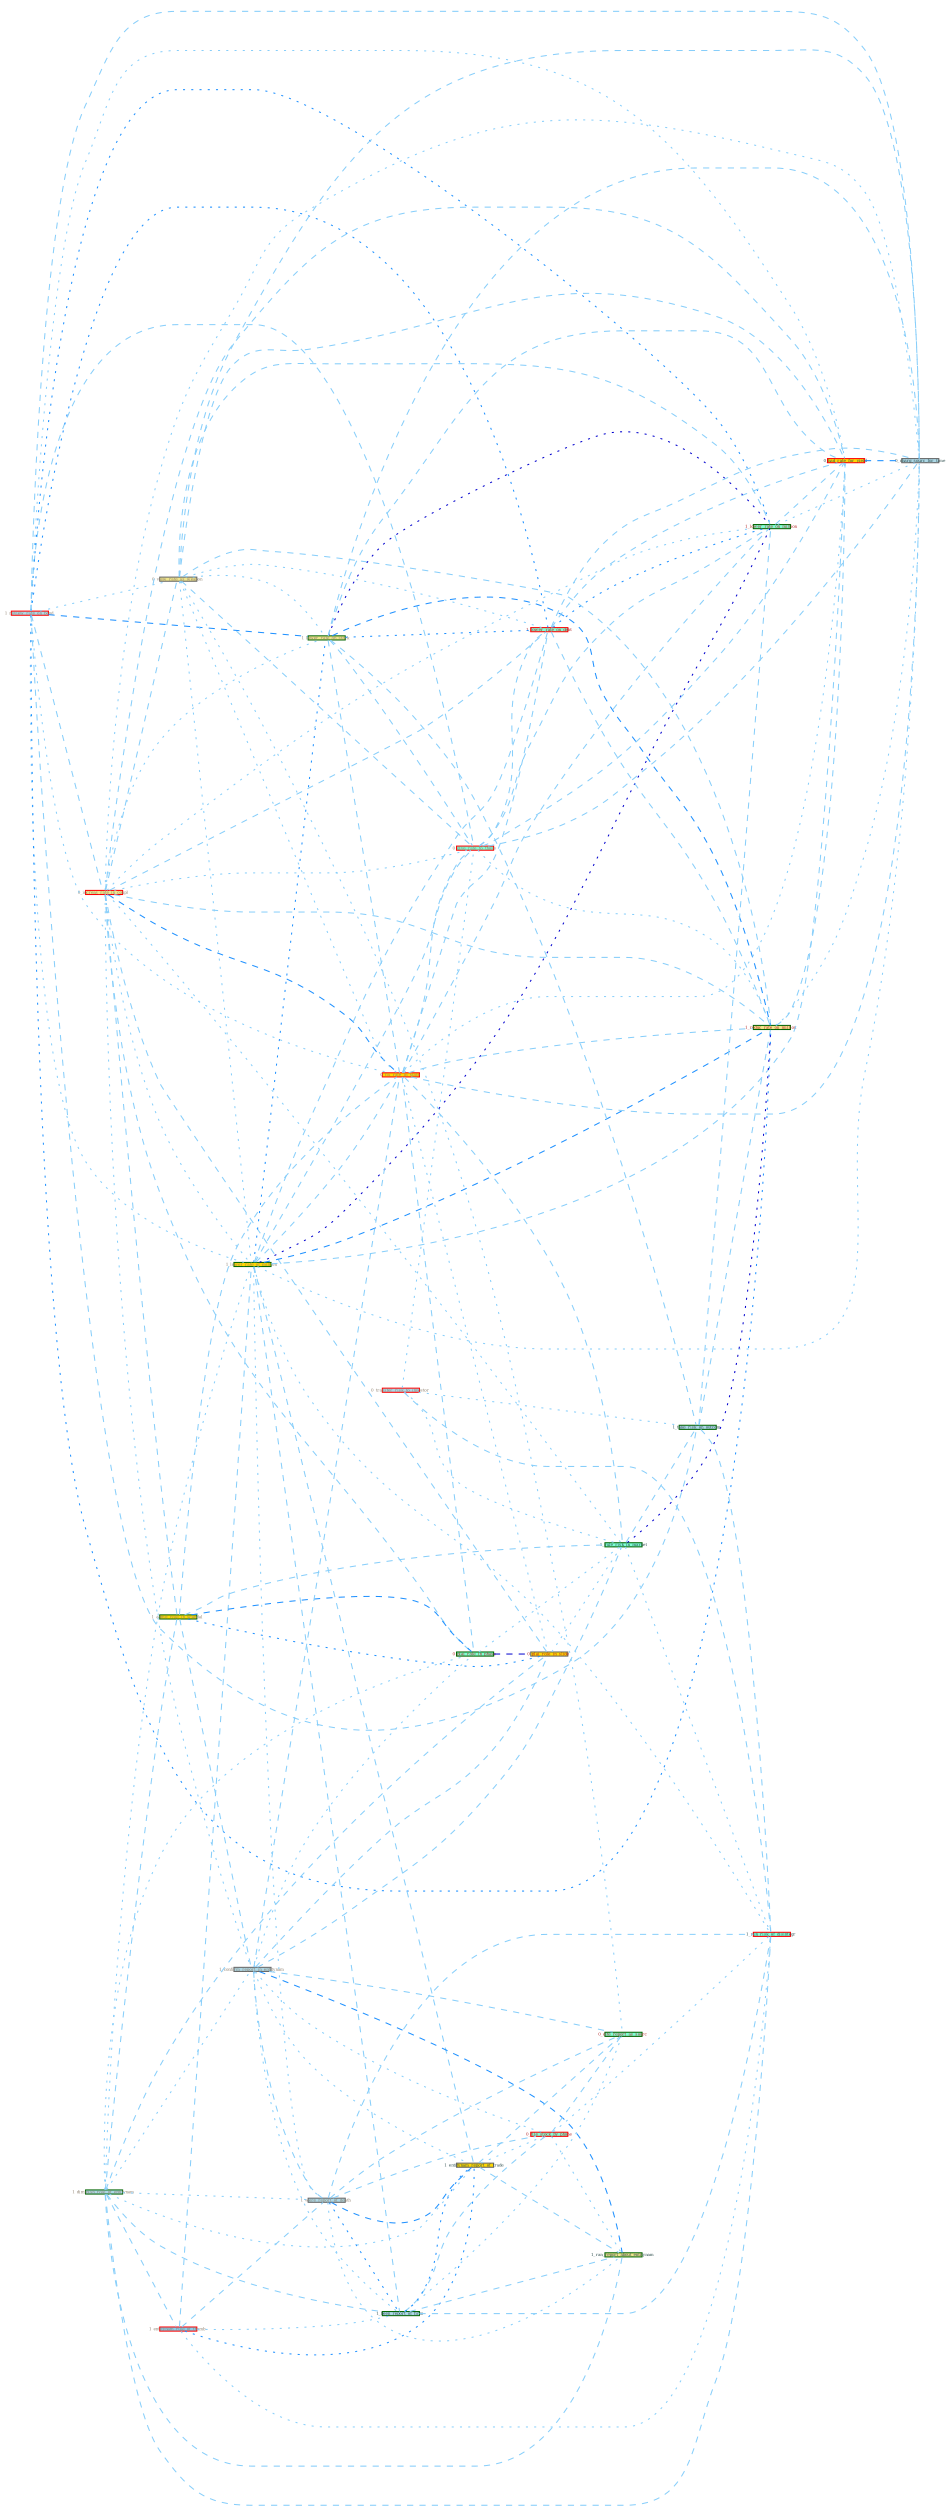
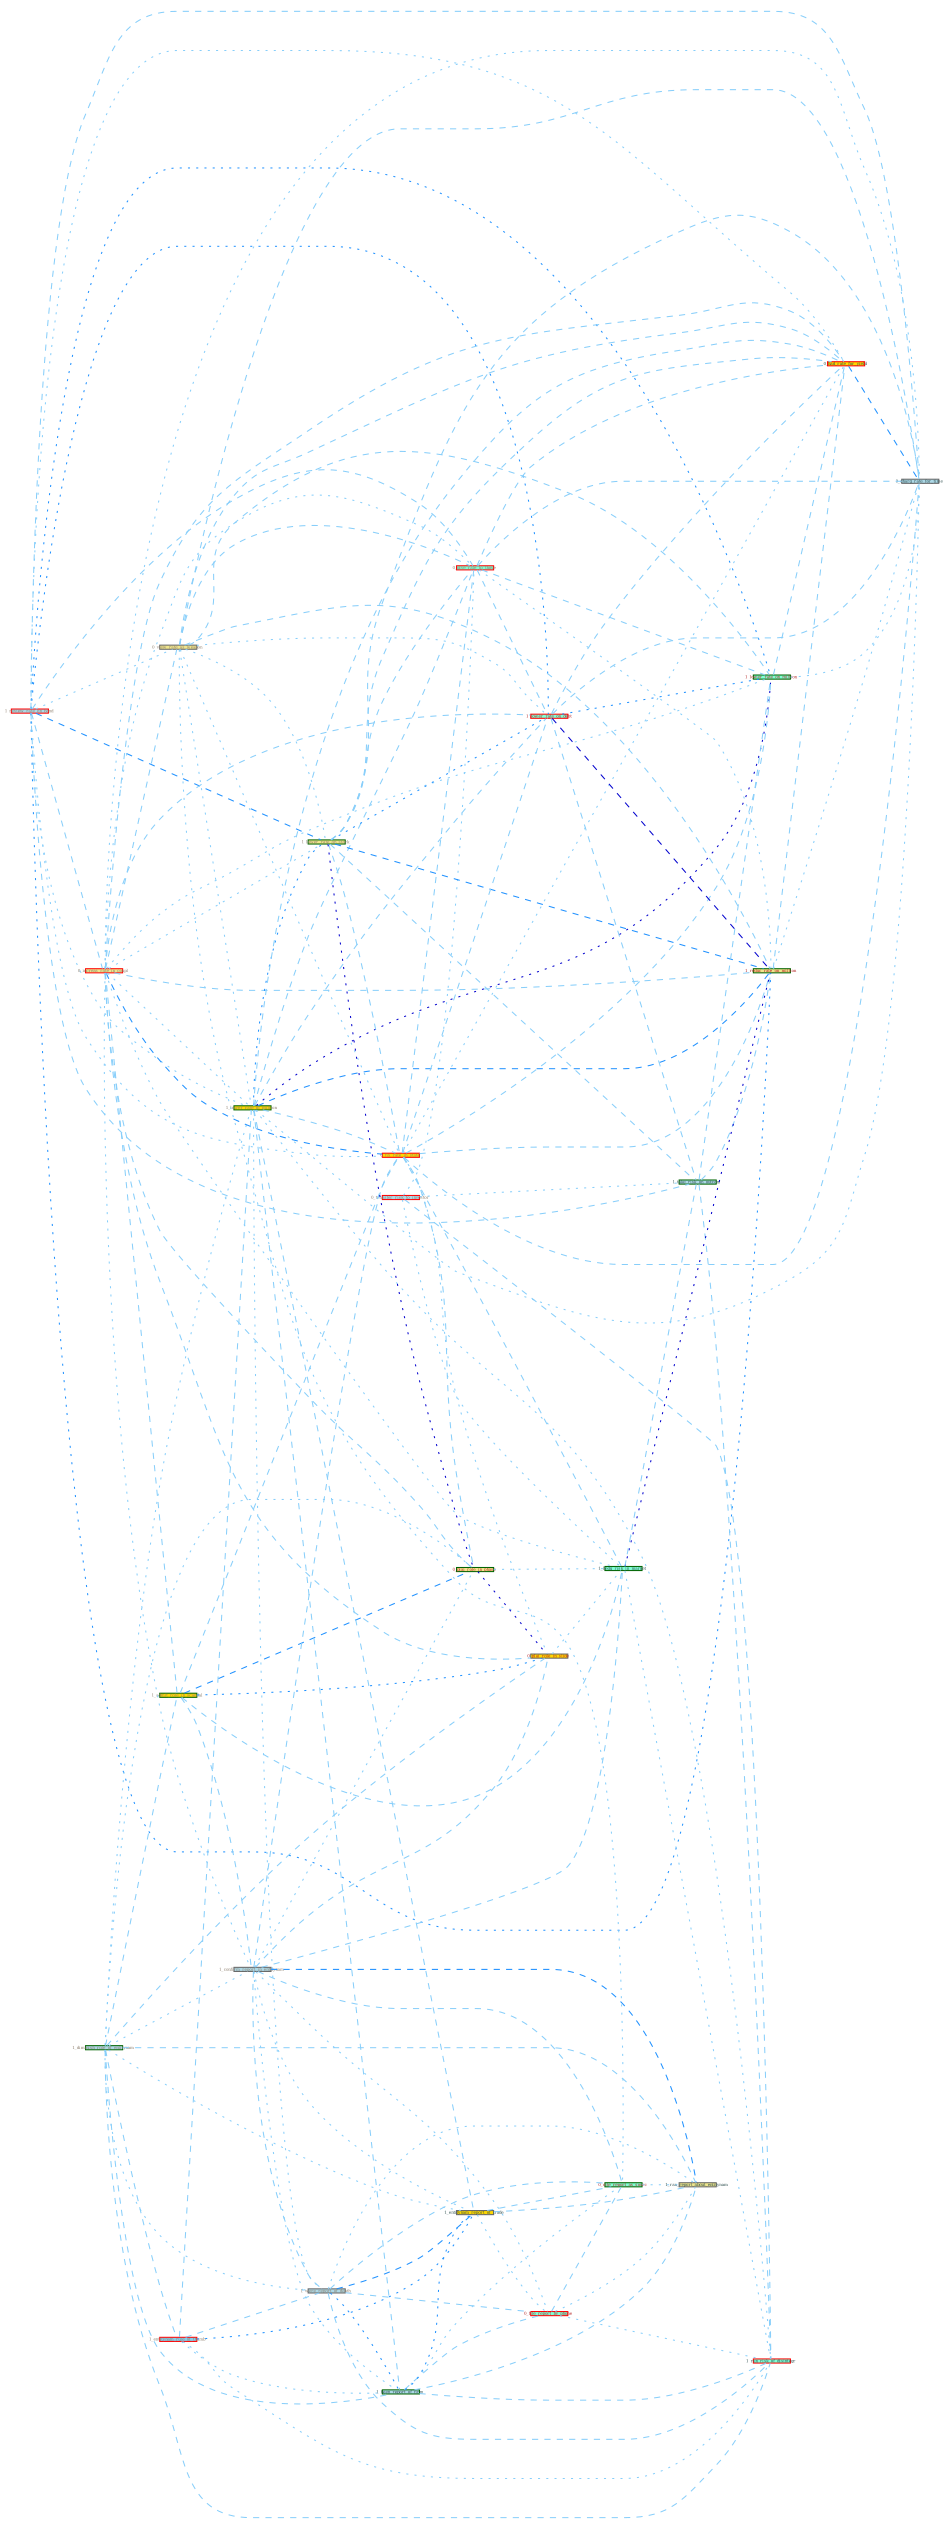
(920, 461) -> (920, 481)
(531, 463) -> (386, 1228)
(666, 826) -> (661, 843)
none -> (623, 949)
(623, 1545) -> (623, 1569)
(475, 1654) -> (475, 1570)
(512, 1654) -> (517, 1619)
(549, 2134) -> (549, 2314)
none -> (661, 2185)
(623, 2255) -> (698, 2185)
